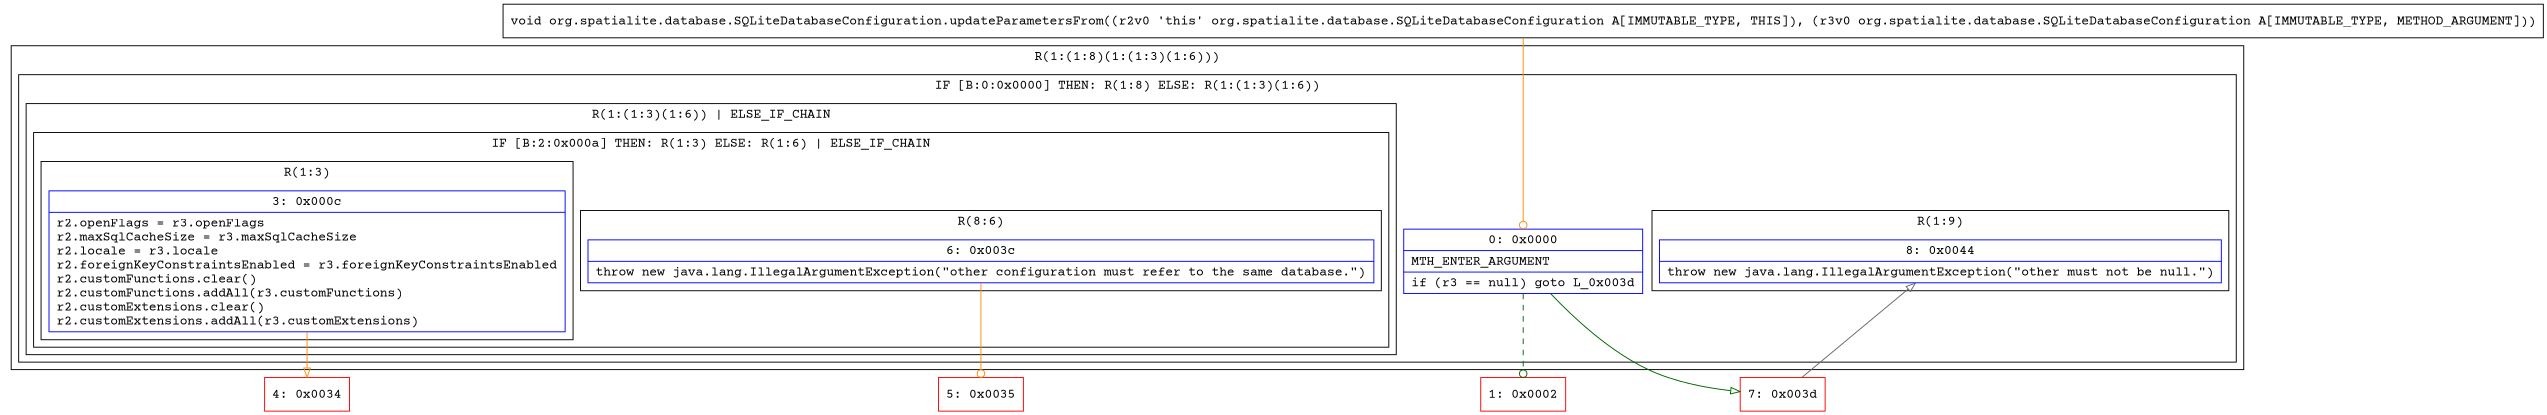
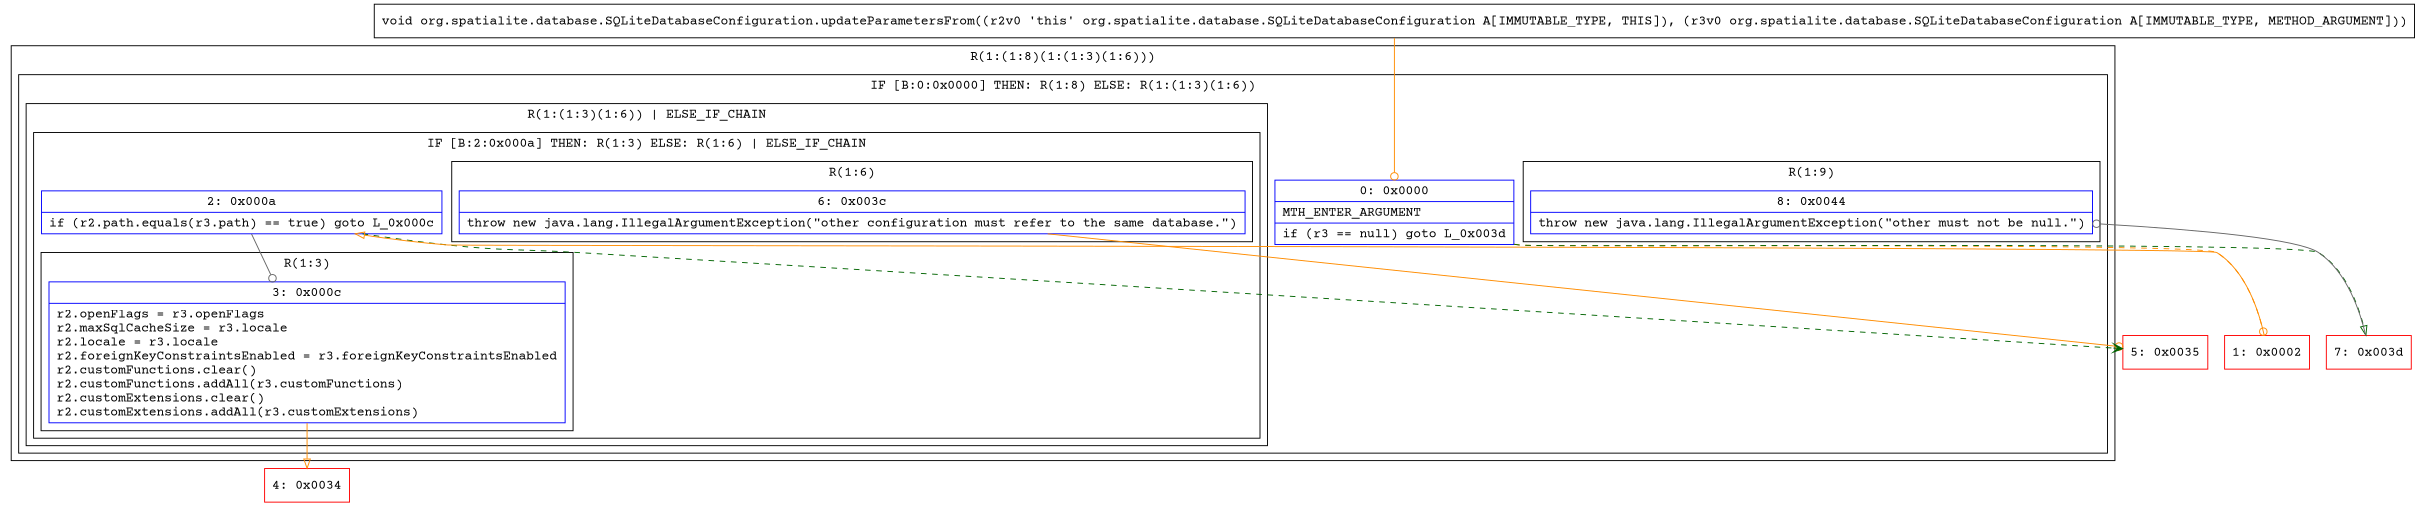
none -> (242, 212)
(981, 221) -> (852, 172)
(207, 237) -> (172, 328)
(1523, 332) -> (1911, 246)
(1855, 333) -> (2259, 238)
(1622, 355) -> (1961, 246)
